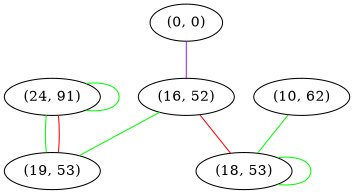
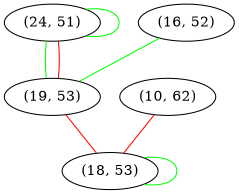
(186, 23) -> none
(52, 97) -> (52, 23)
(215, 134) -> (81, 134)
(273, 134) -> (139, 134)
